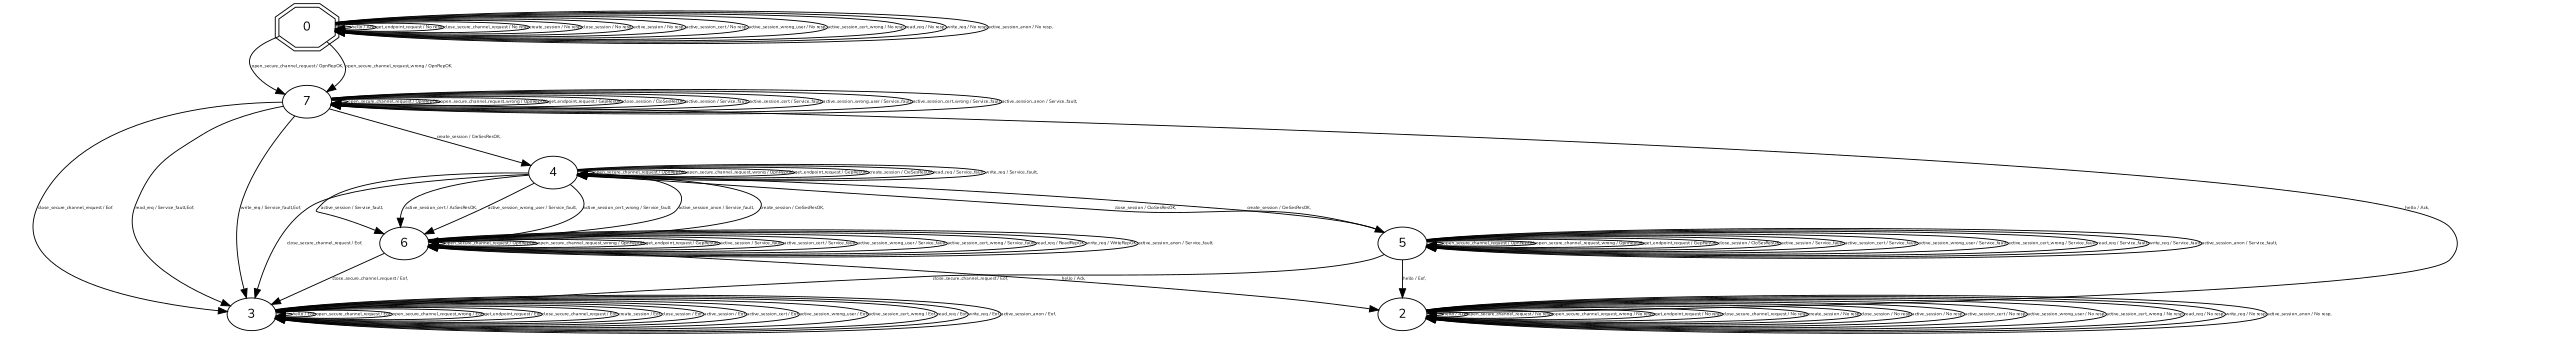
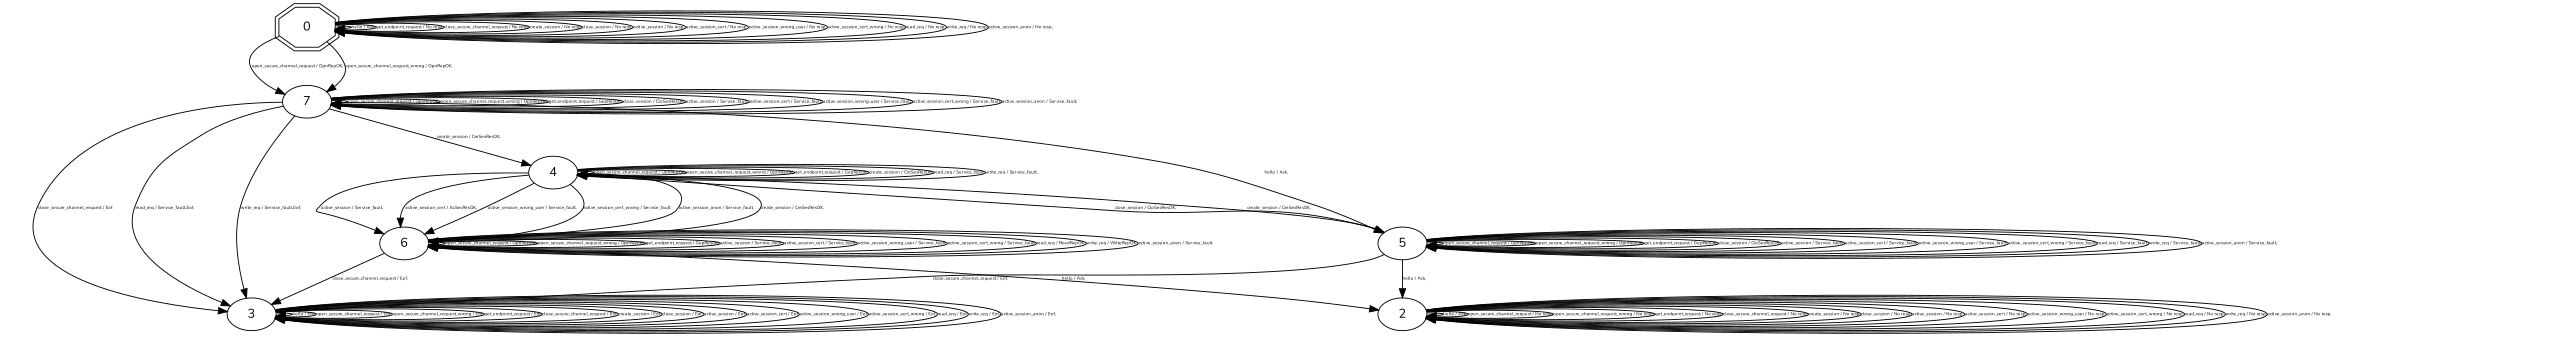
(1919, 161) -> (860, 124)
(408, 184) -> none
(1415, 279) -> (1415, 279)
